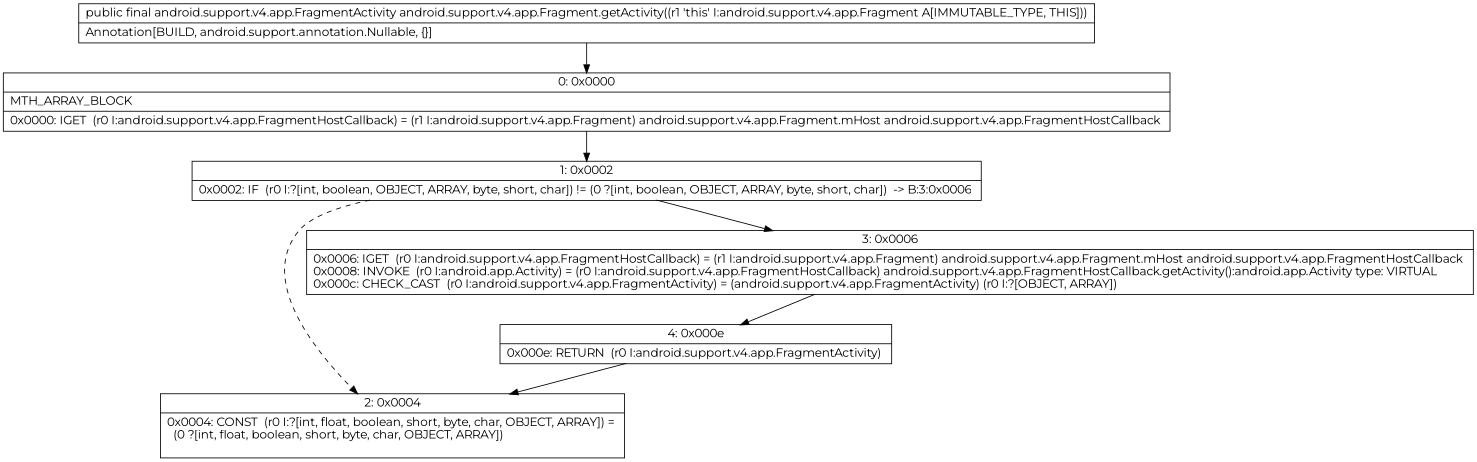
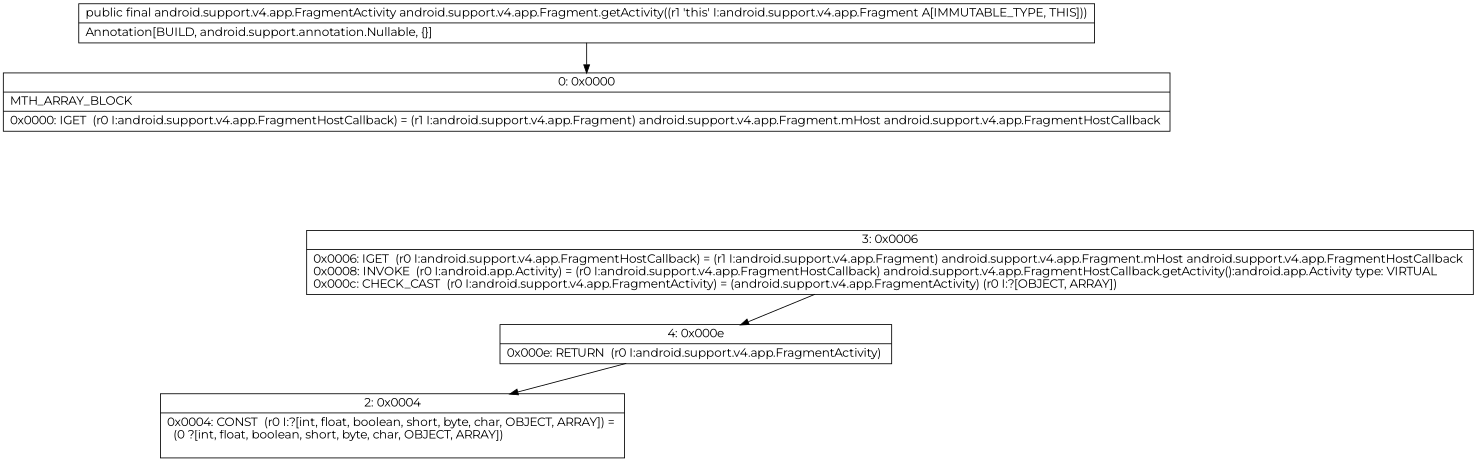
(587, 181) -> none
